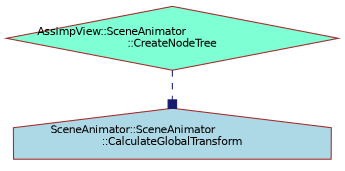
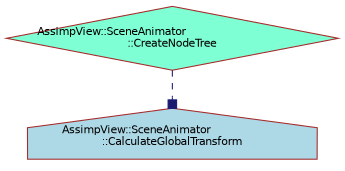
(172, 136) -> (172, 136)
